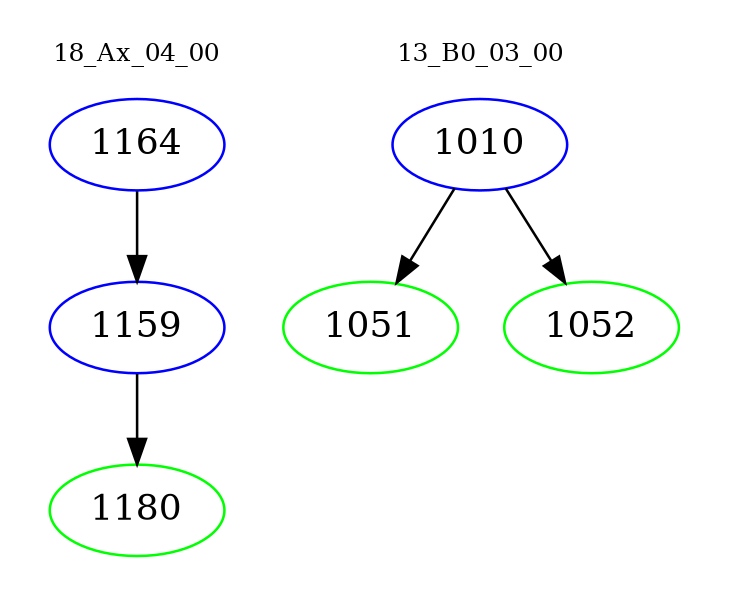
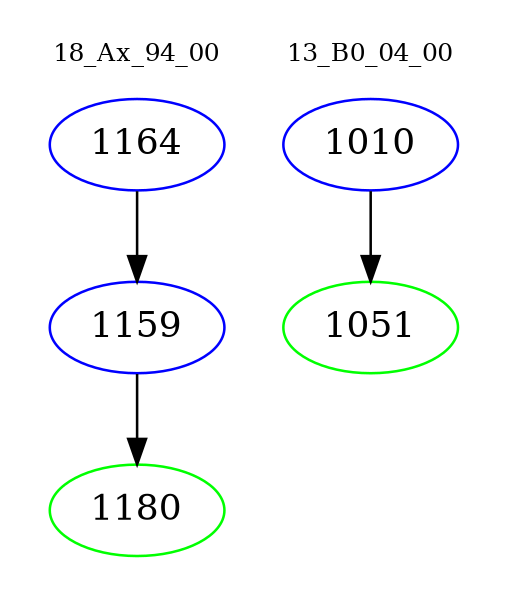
(137, 55) -> (137, 55)
(481, 55) -> (371, 55)
(592, 328) -> none
